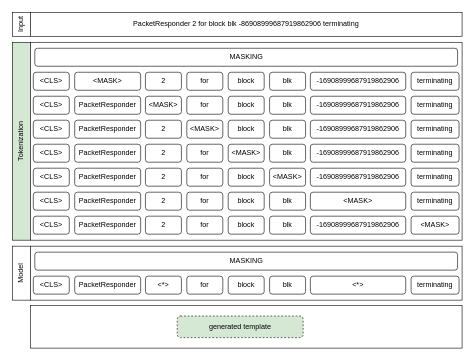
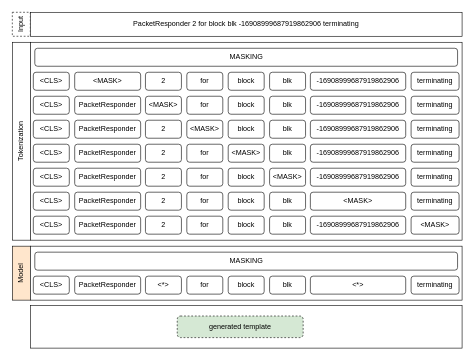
(21, 24) -> (21, 24)
(246, 24) -> (246, 24)
(21, 141) -> (21, 141)
(21, 273) -> (21, 273)
